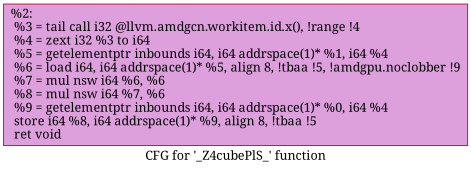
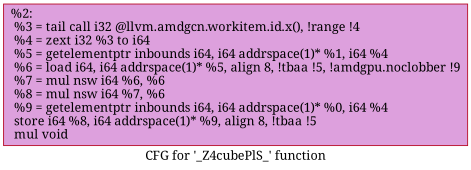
(36, 135) -> (39, 135)
